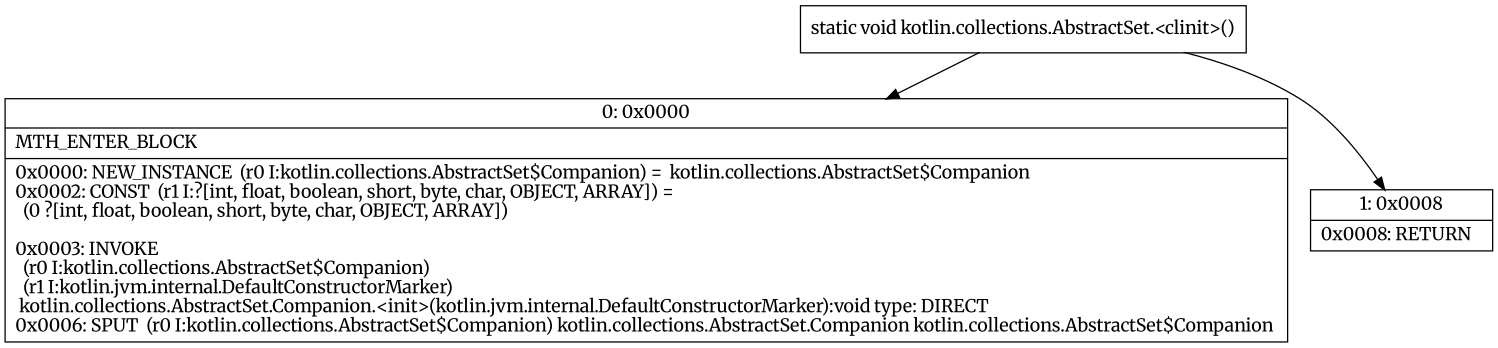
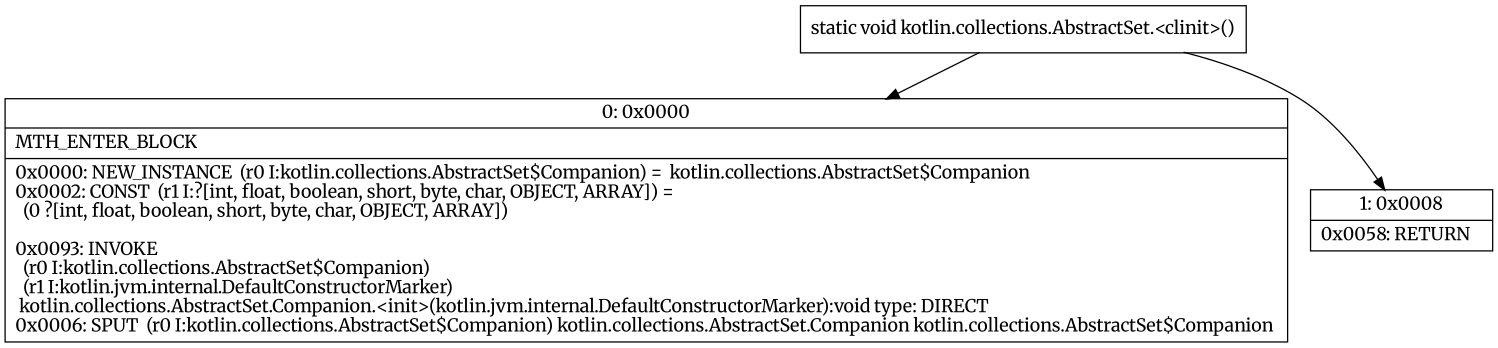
(1402, 235) -> (1402, 235)
(91, 250) -> (90, 250)
